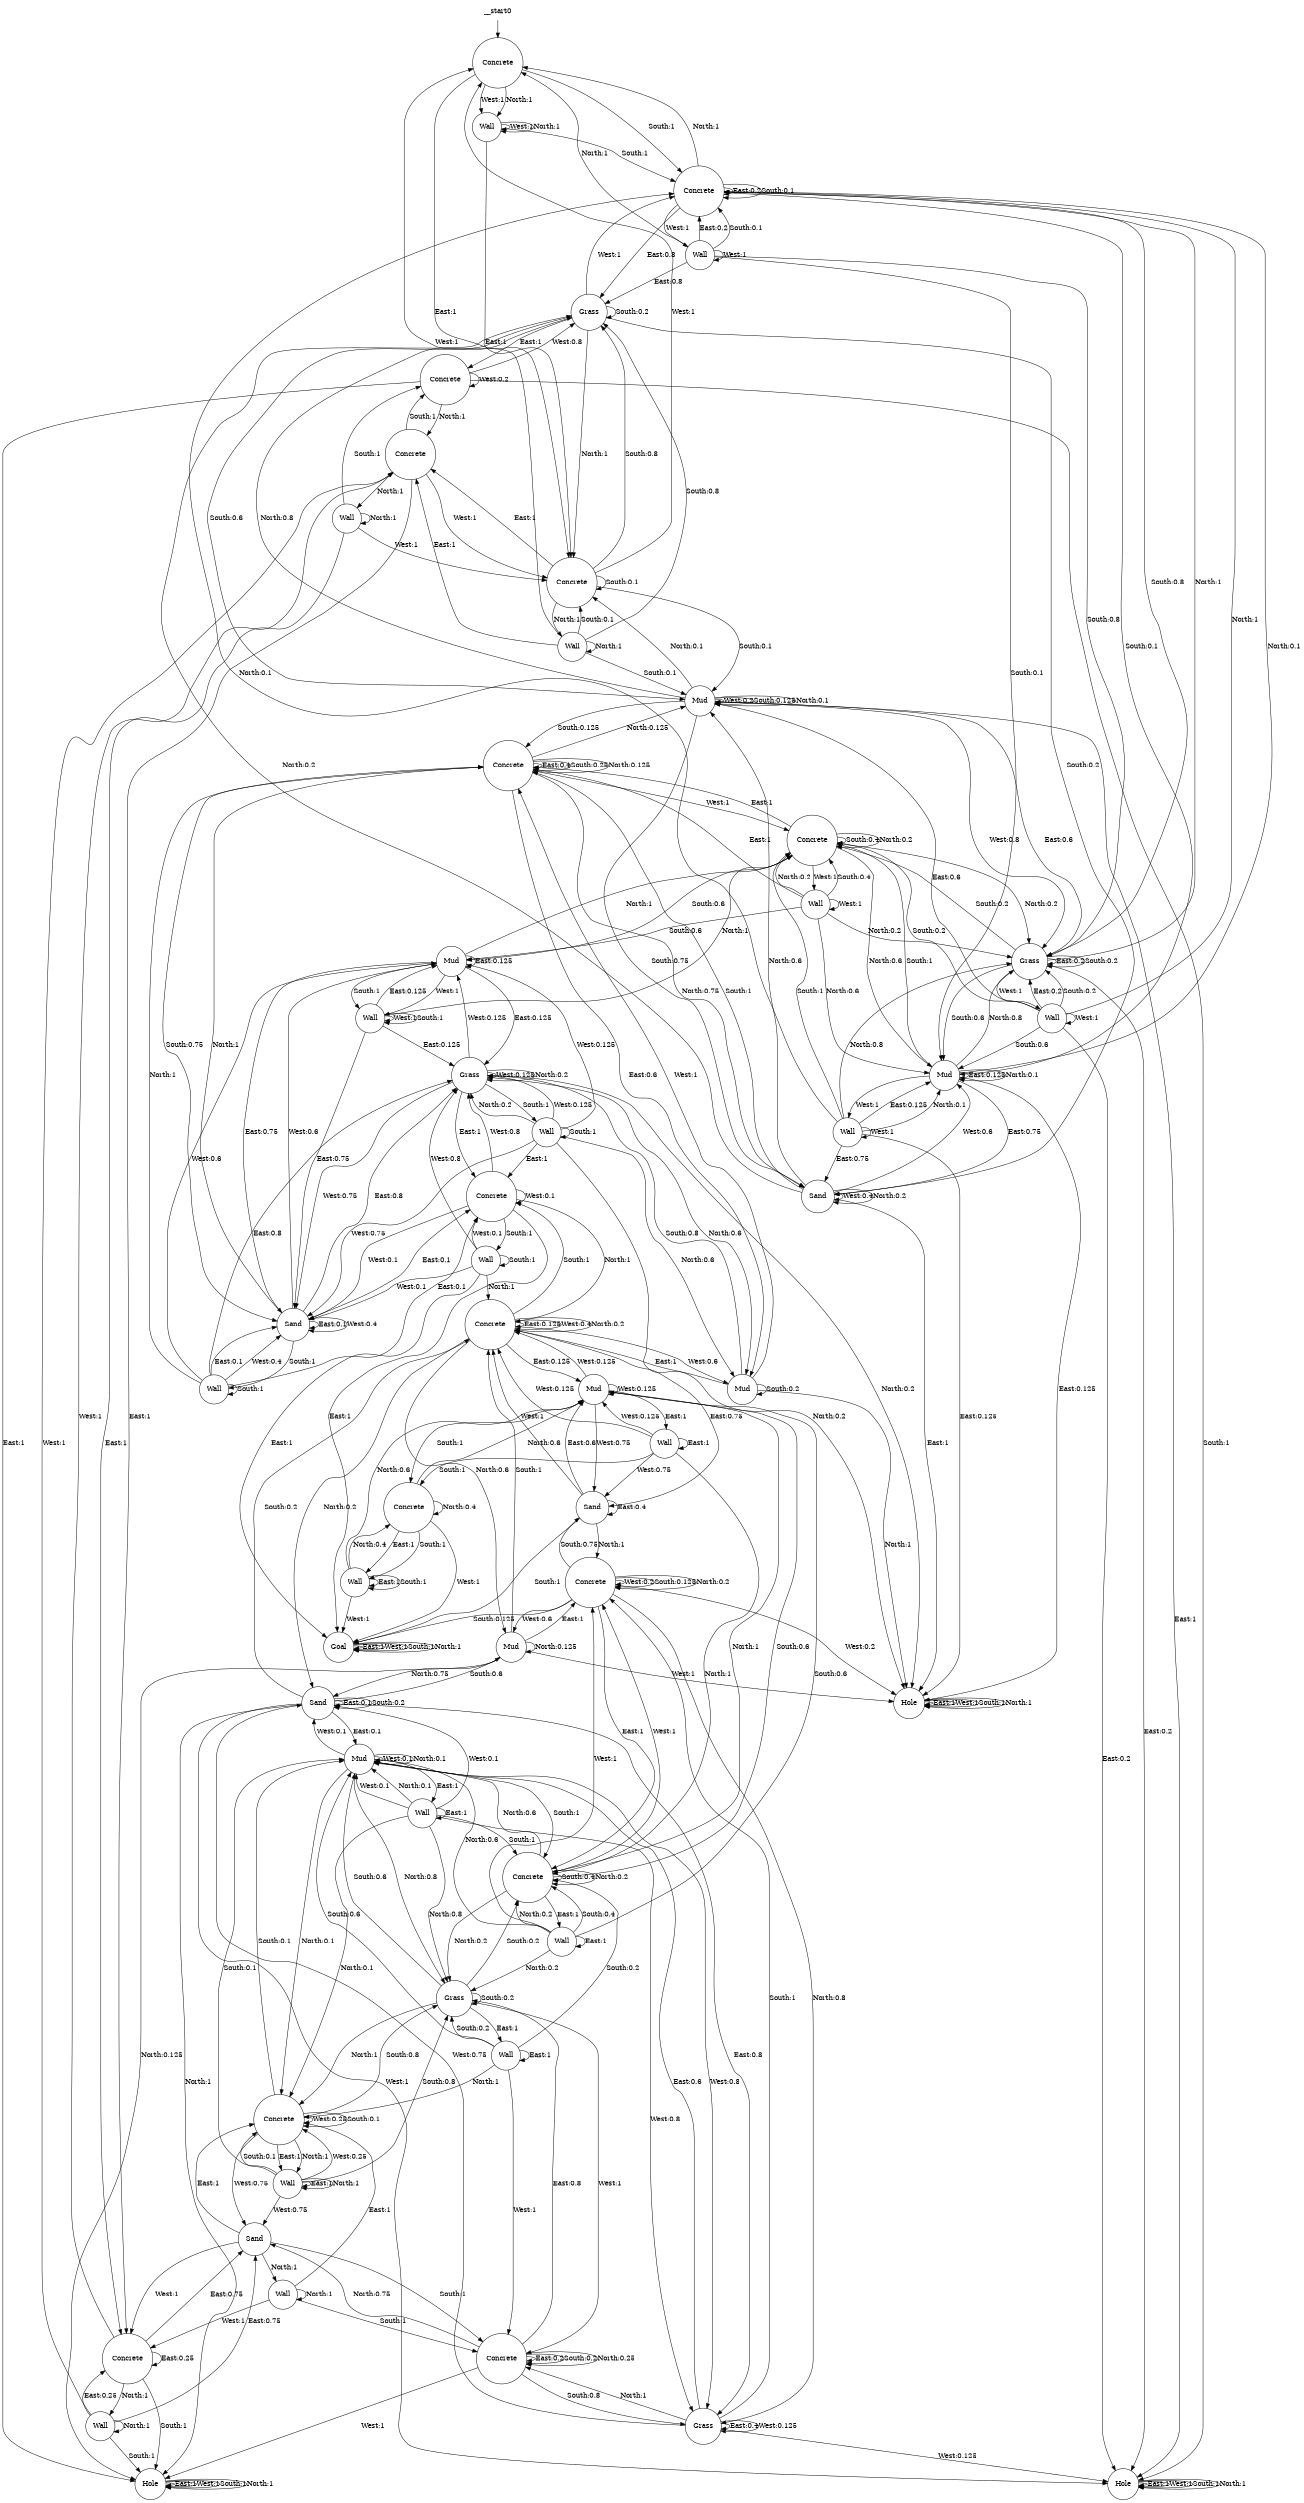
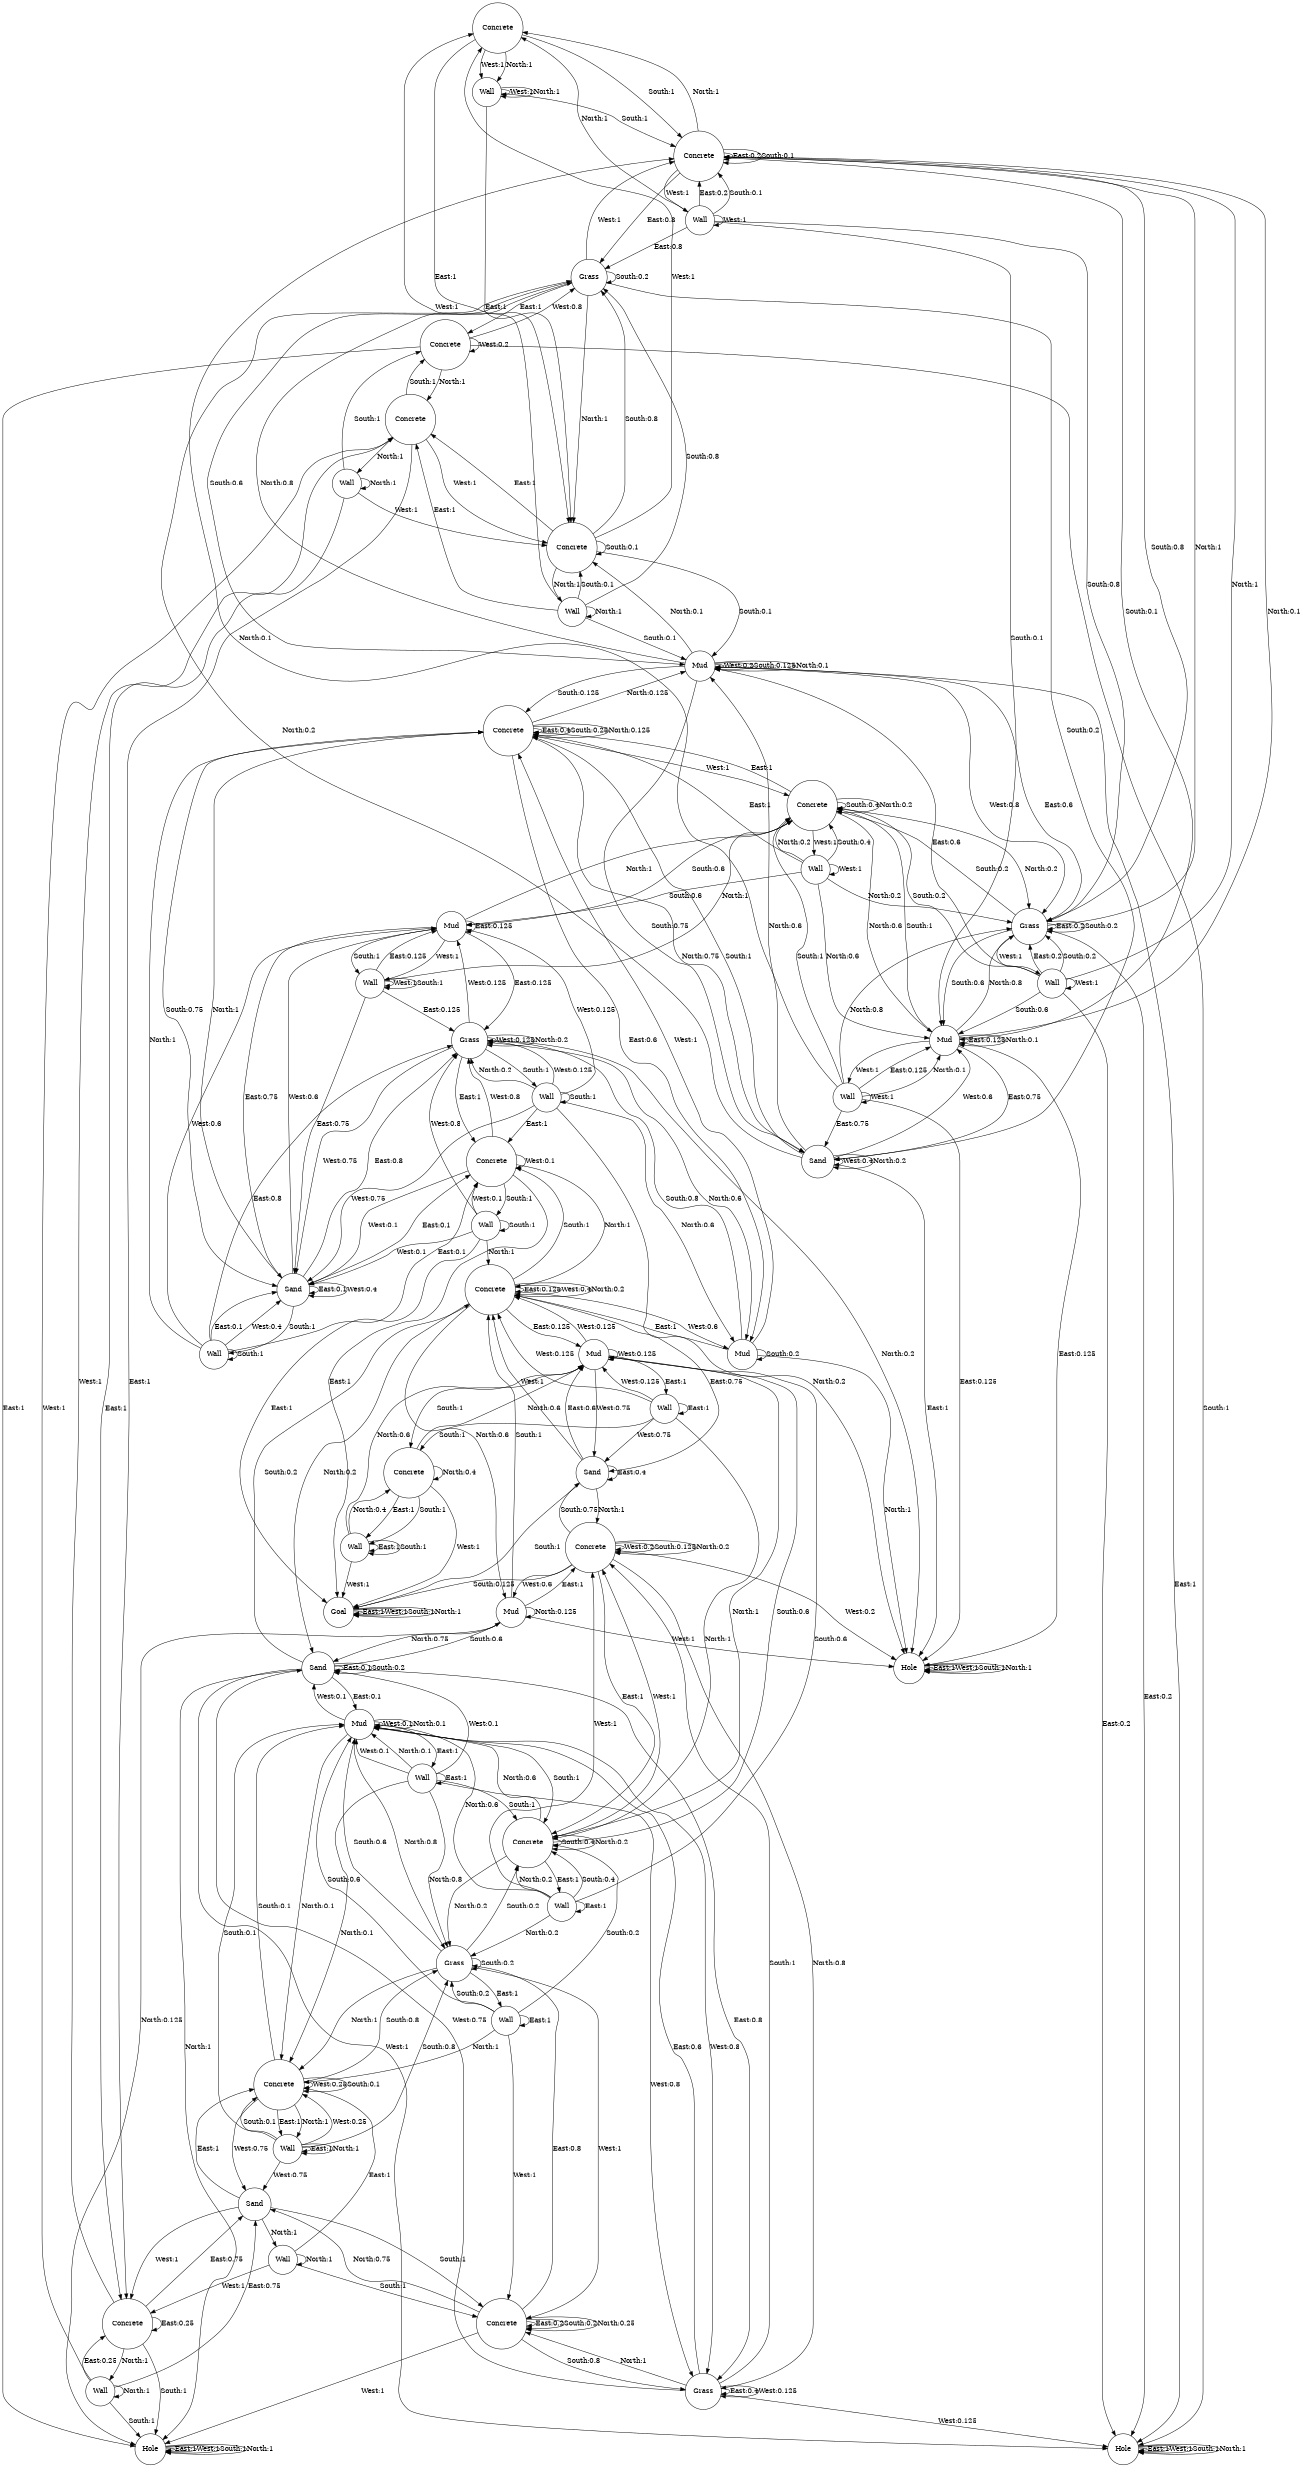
(498, 11) -> none
